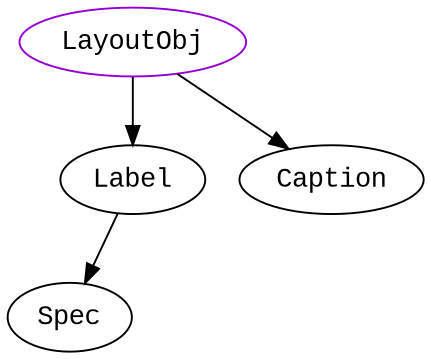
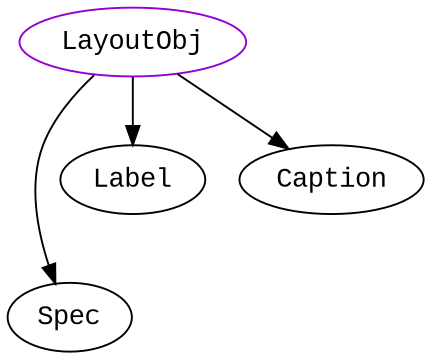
(105, 240) -> (38, 162)
